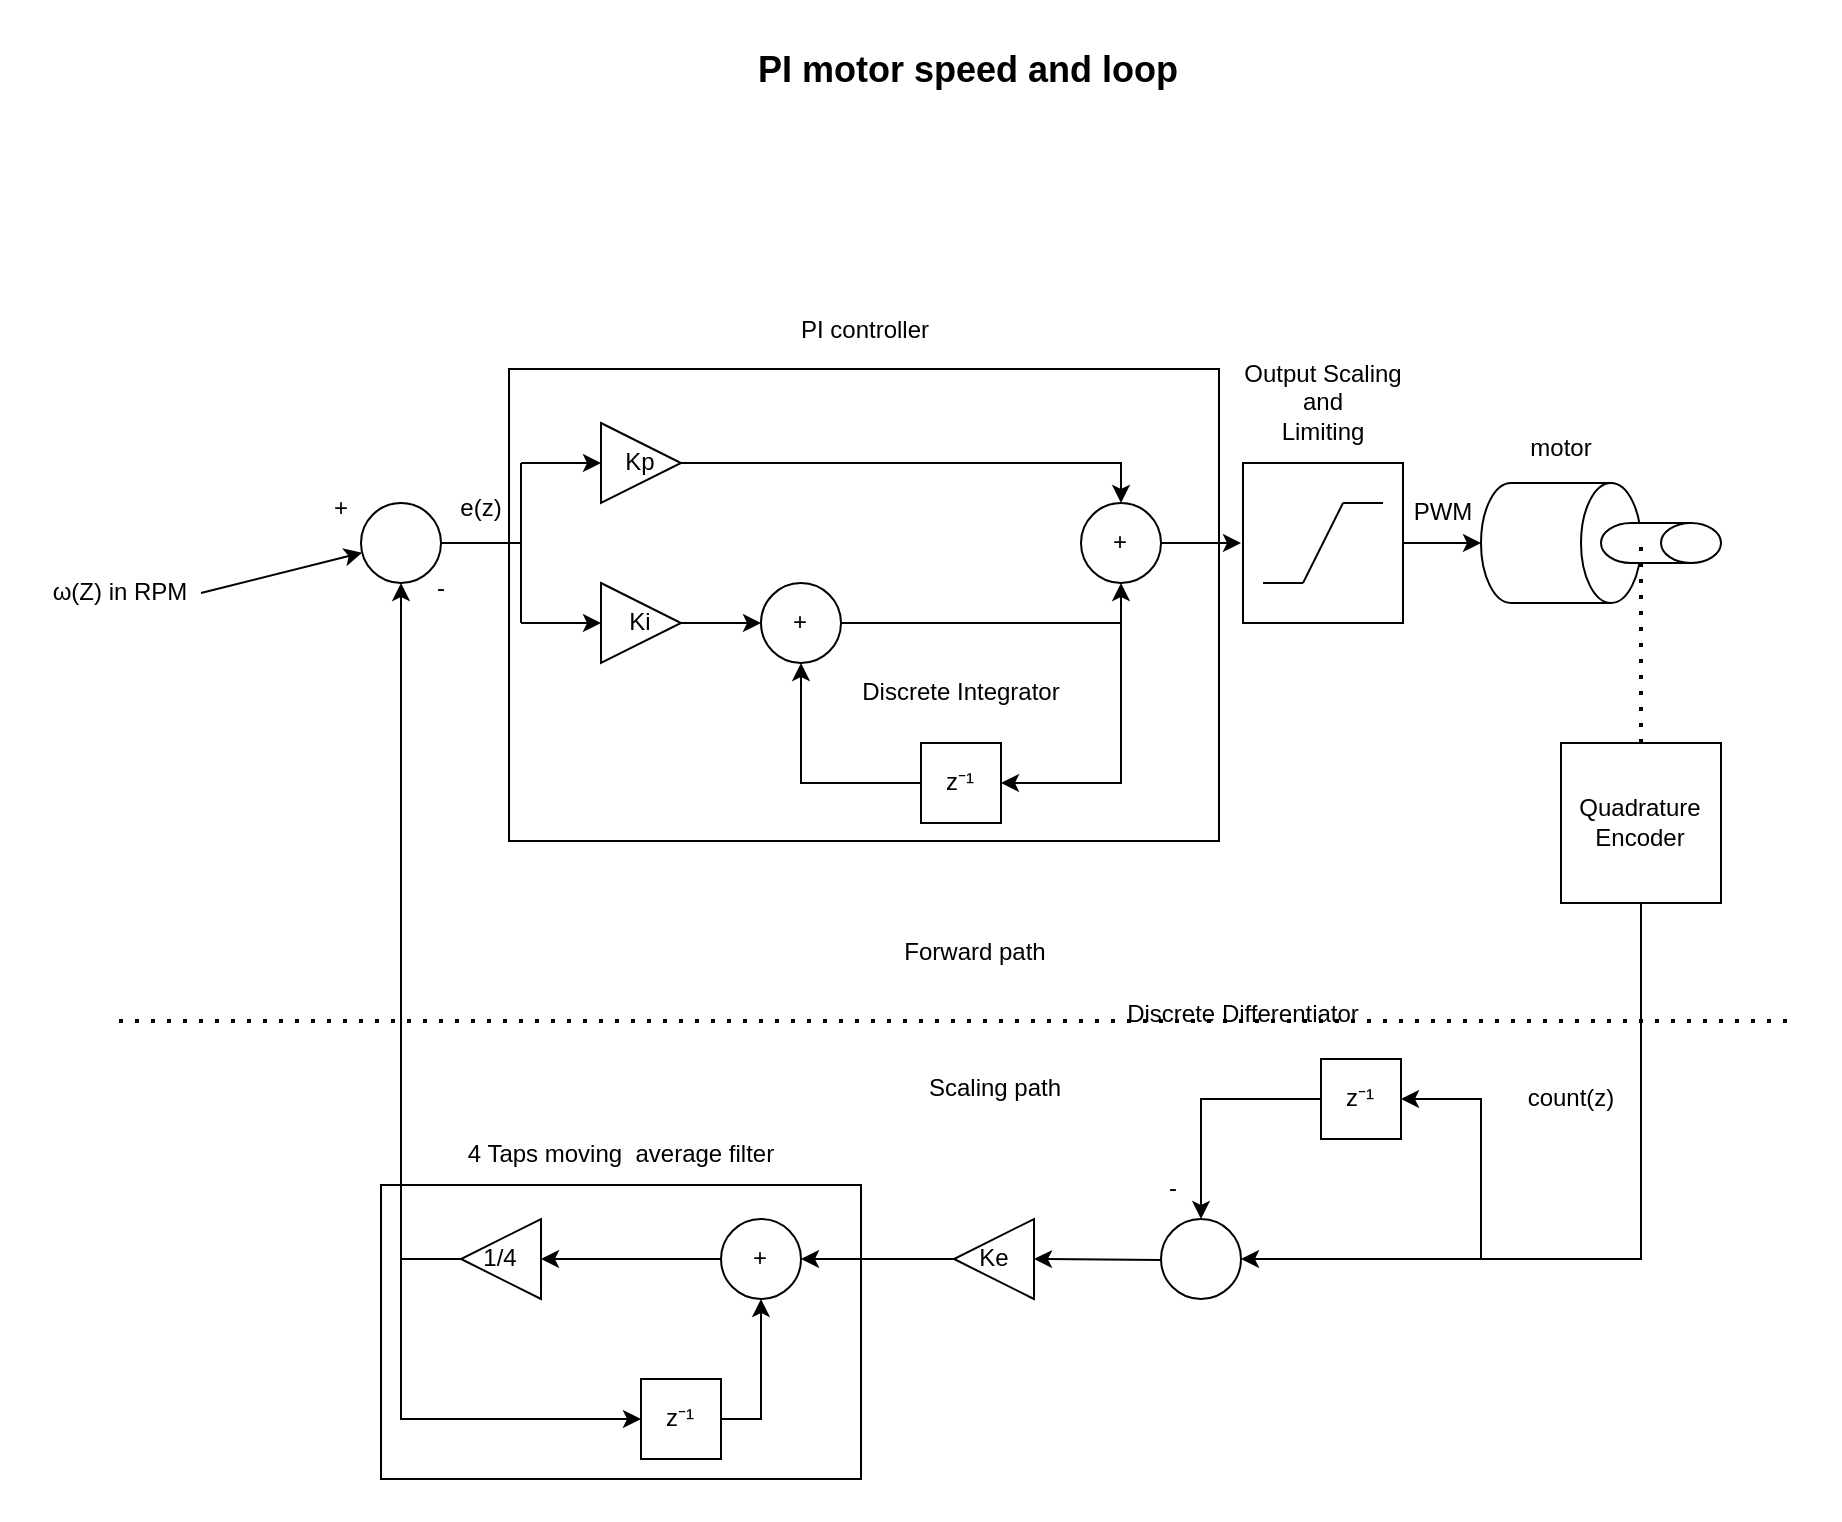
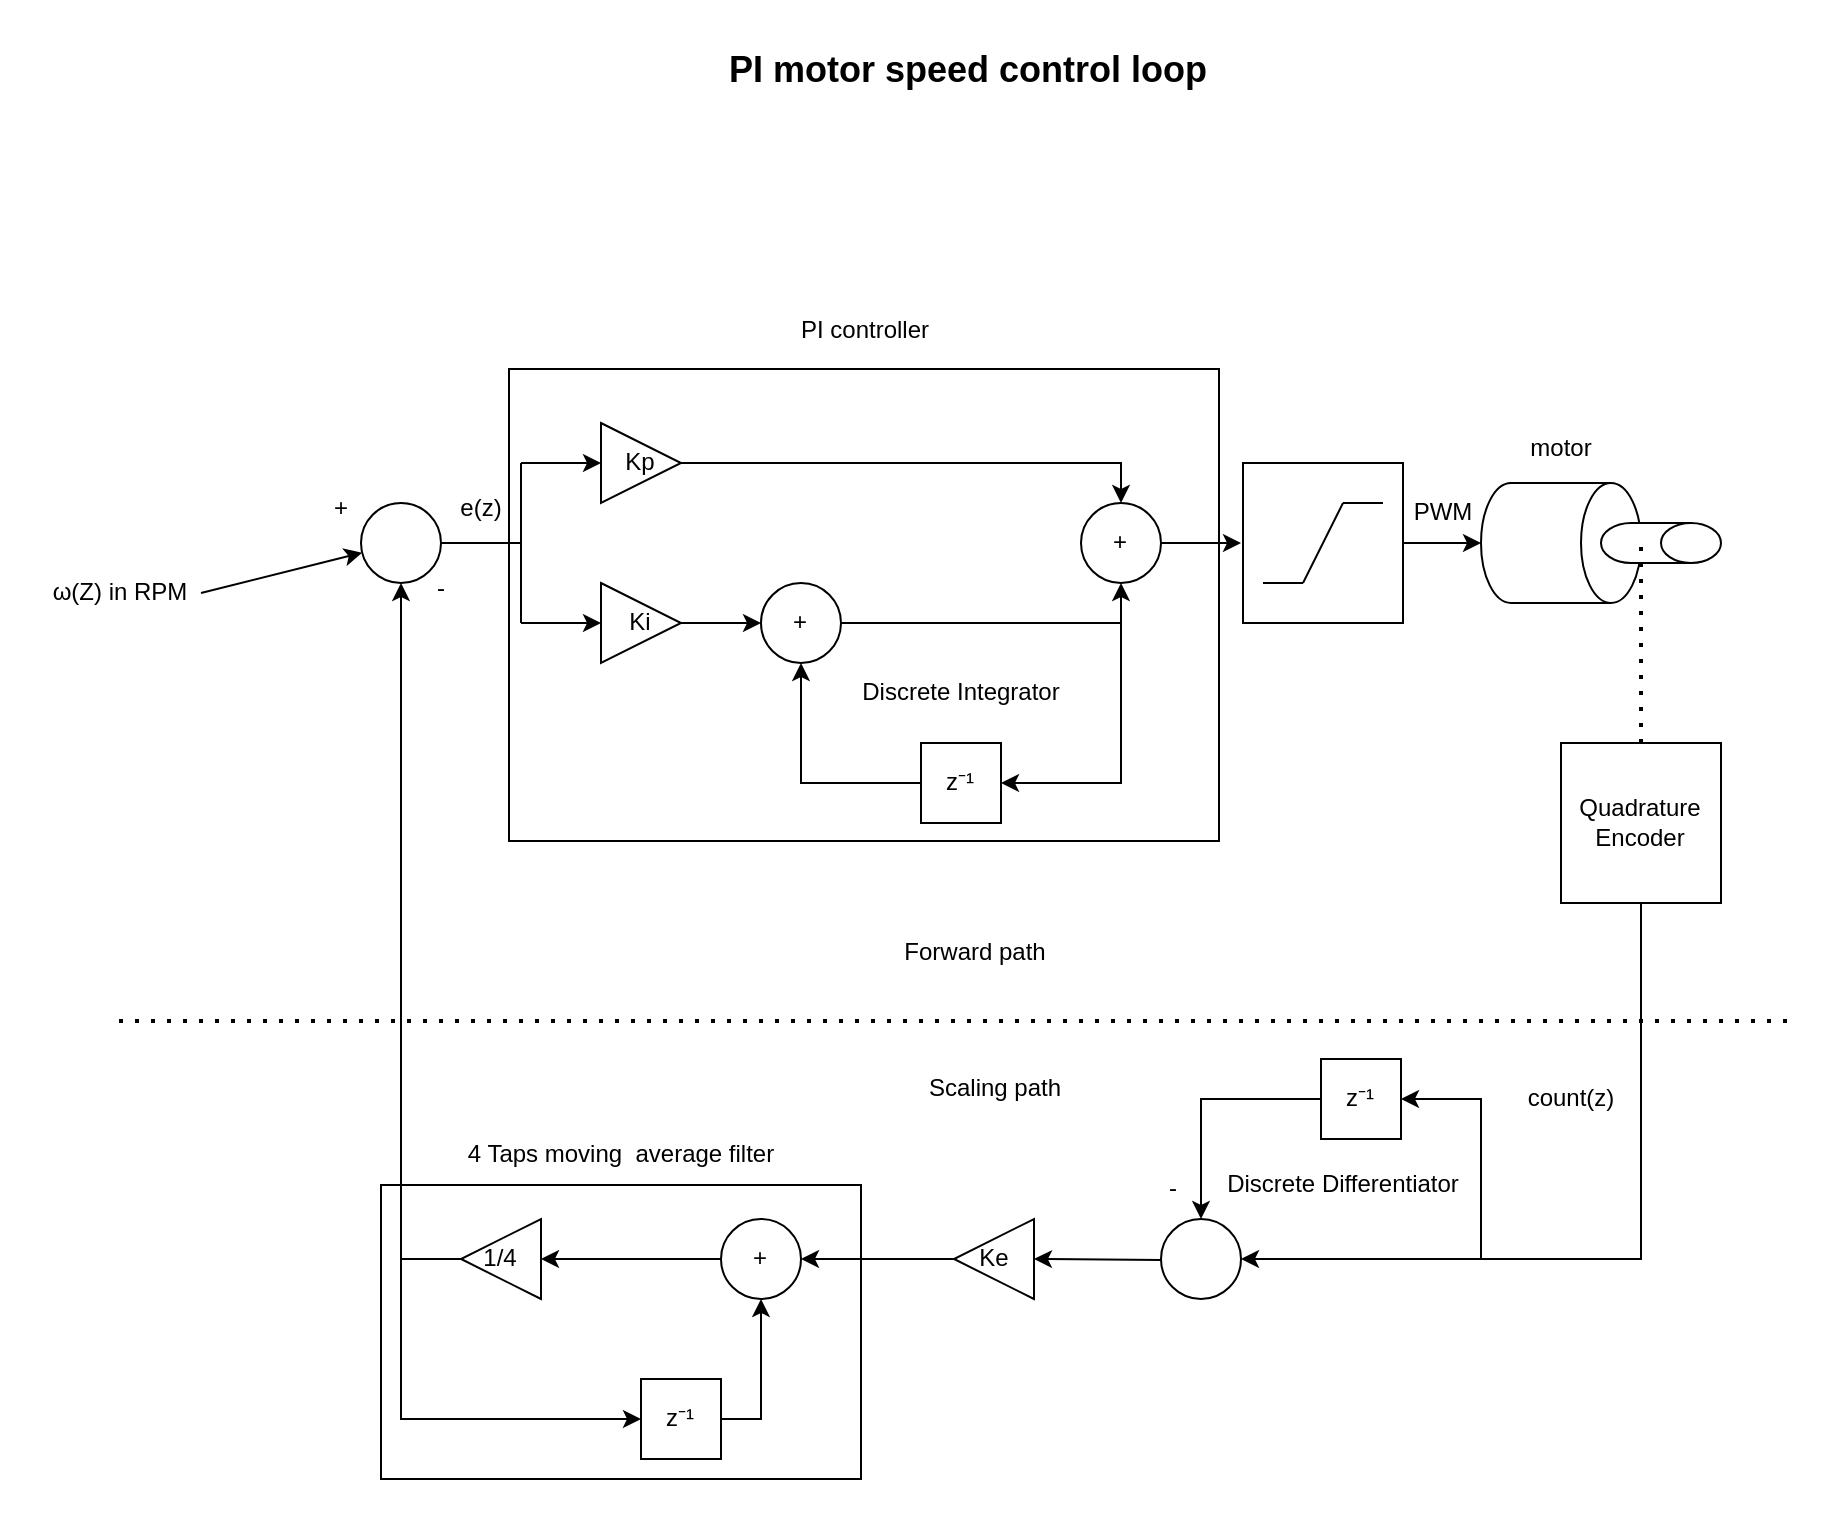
(969, 71) -> (969, 71)
(1323, 403) -> none
(1243, 1015) -> (1343, 1185)
